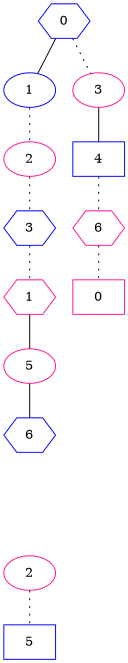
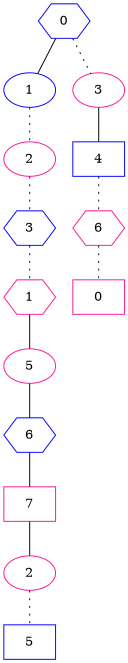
none -> (30, 504)
